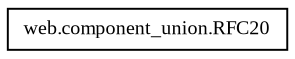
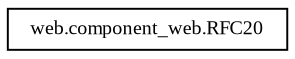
(148, 29) -> (148, 29)
